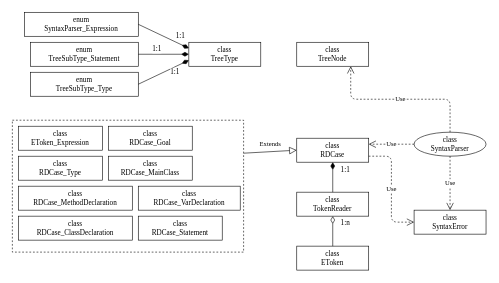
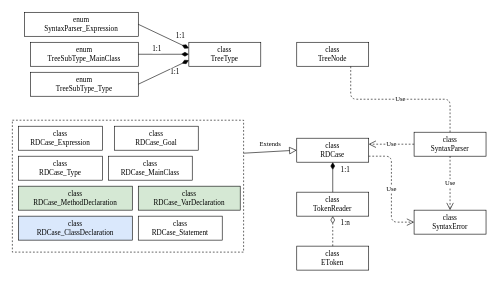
(84, 54) -> (84, 54)
(351, 71) -> (351, 70)
(60, 138) -> (60, 138)
(150, 138) -> (156, 138)
(450, 144) -> (450, 144)
(75, 198) -> (75, 198)
(189, 198) -> (189, 198)
(75, 228) -> (75, 228)
(333, 235) -> (333, 235)
